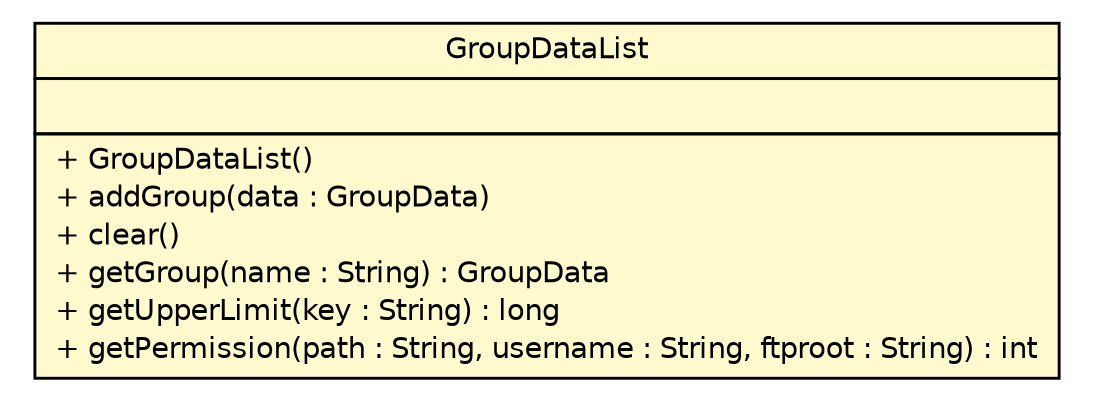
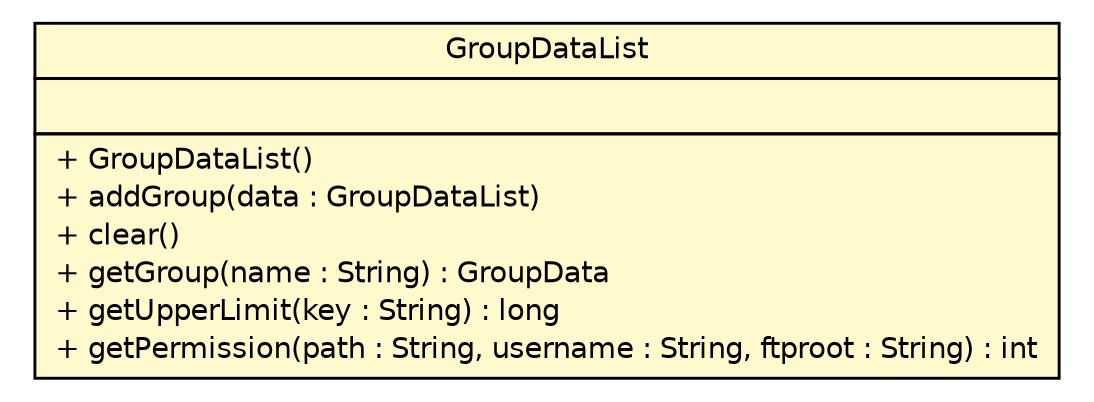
(274, 198) -> (298, 198)
